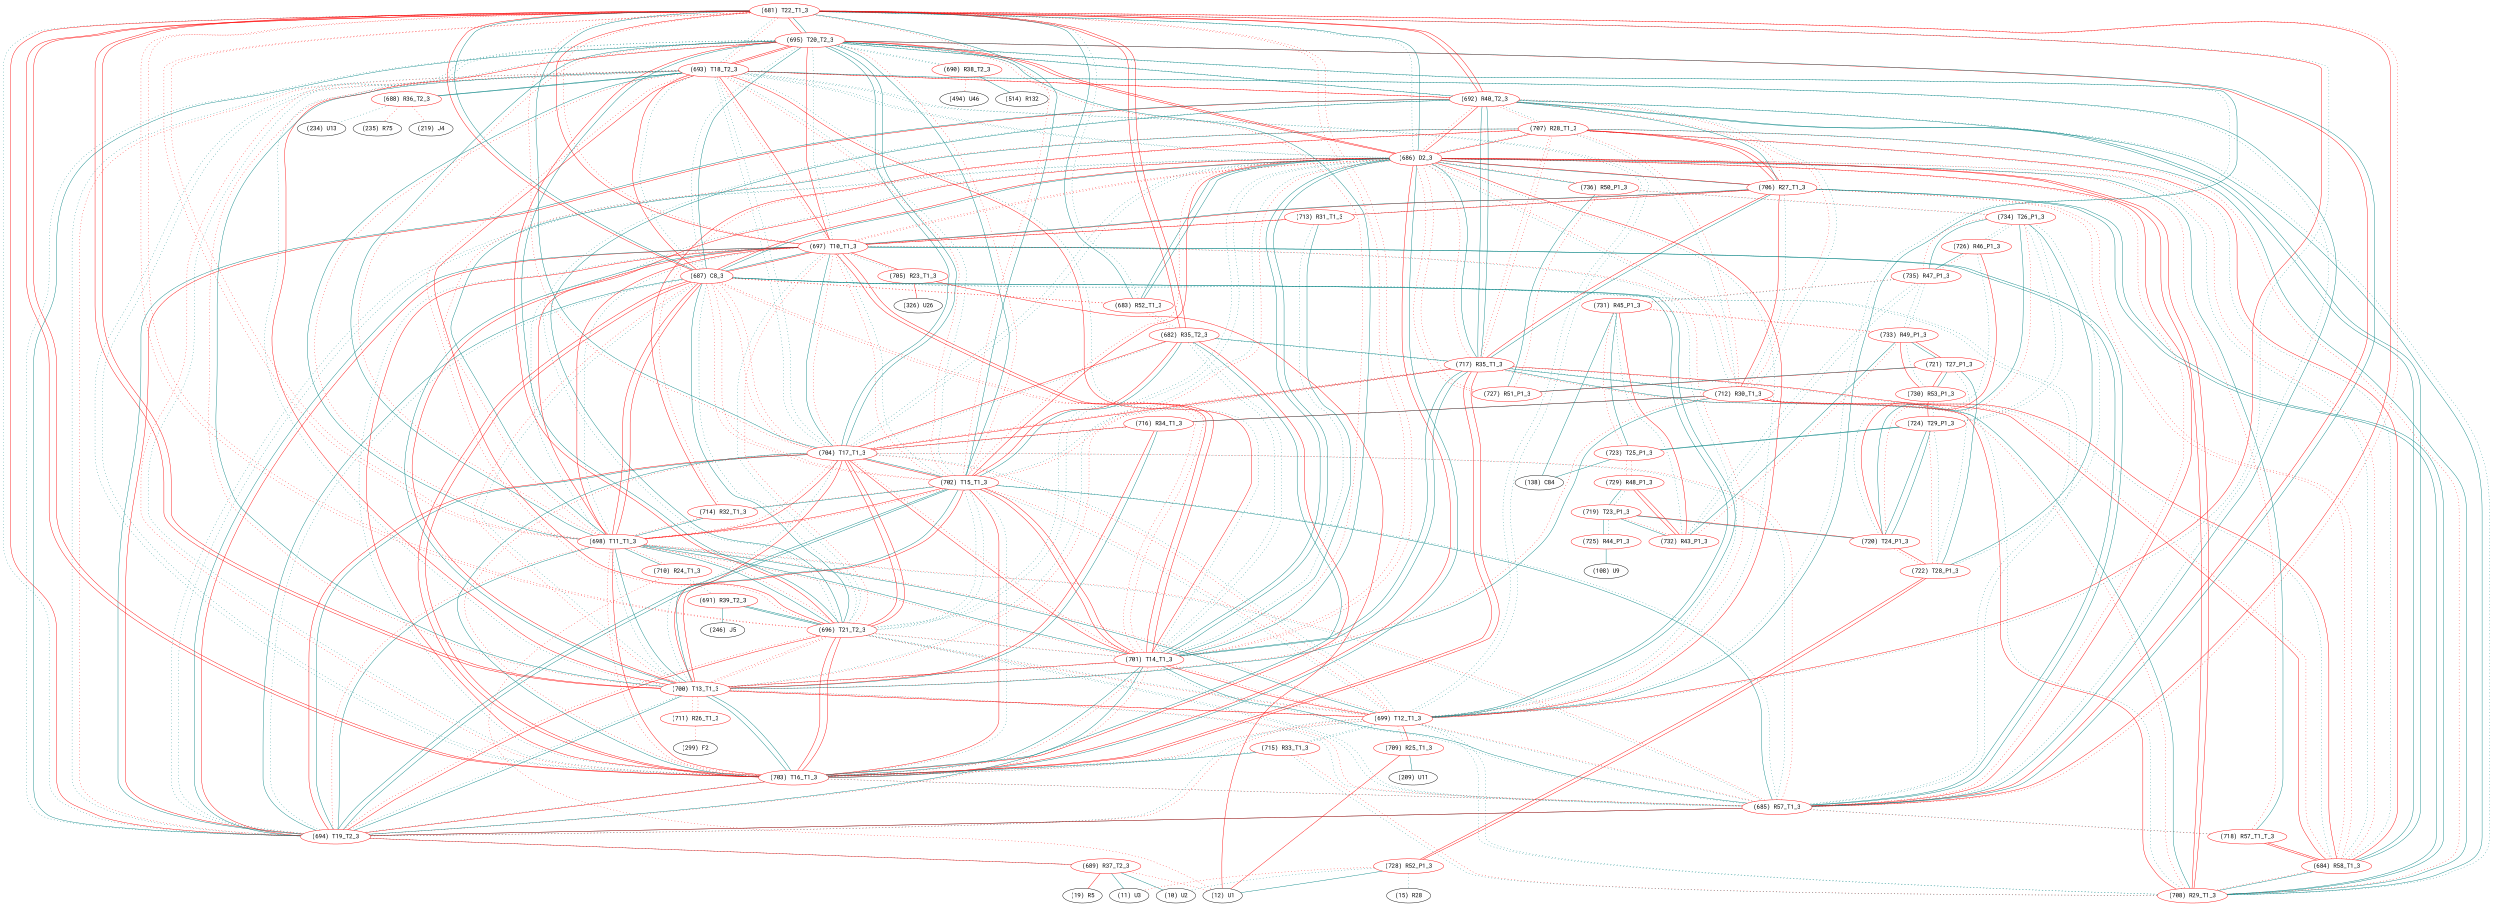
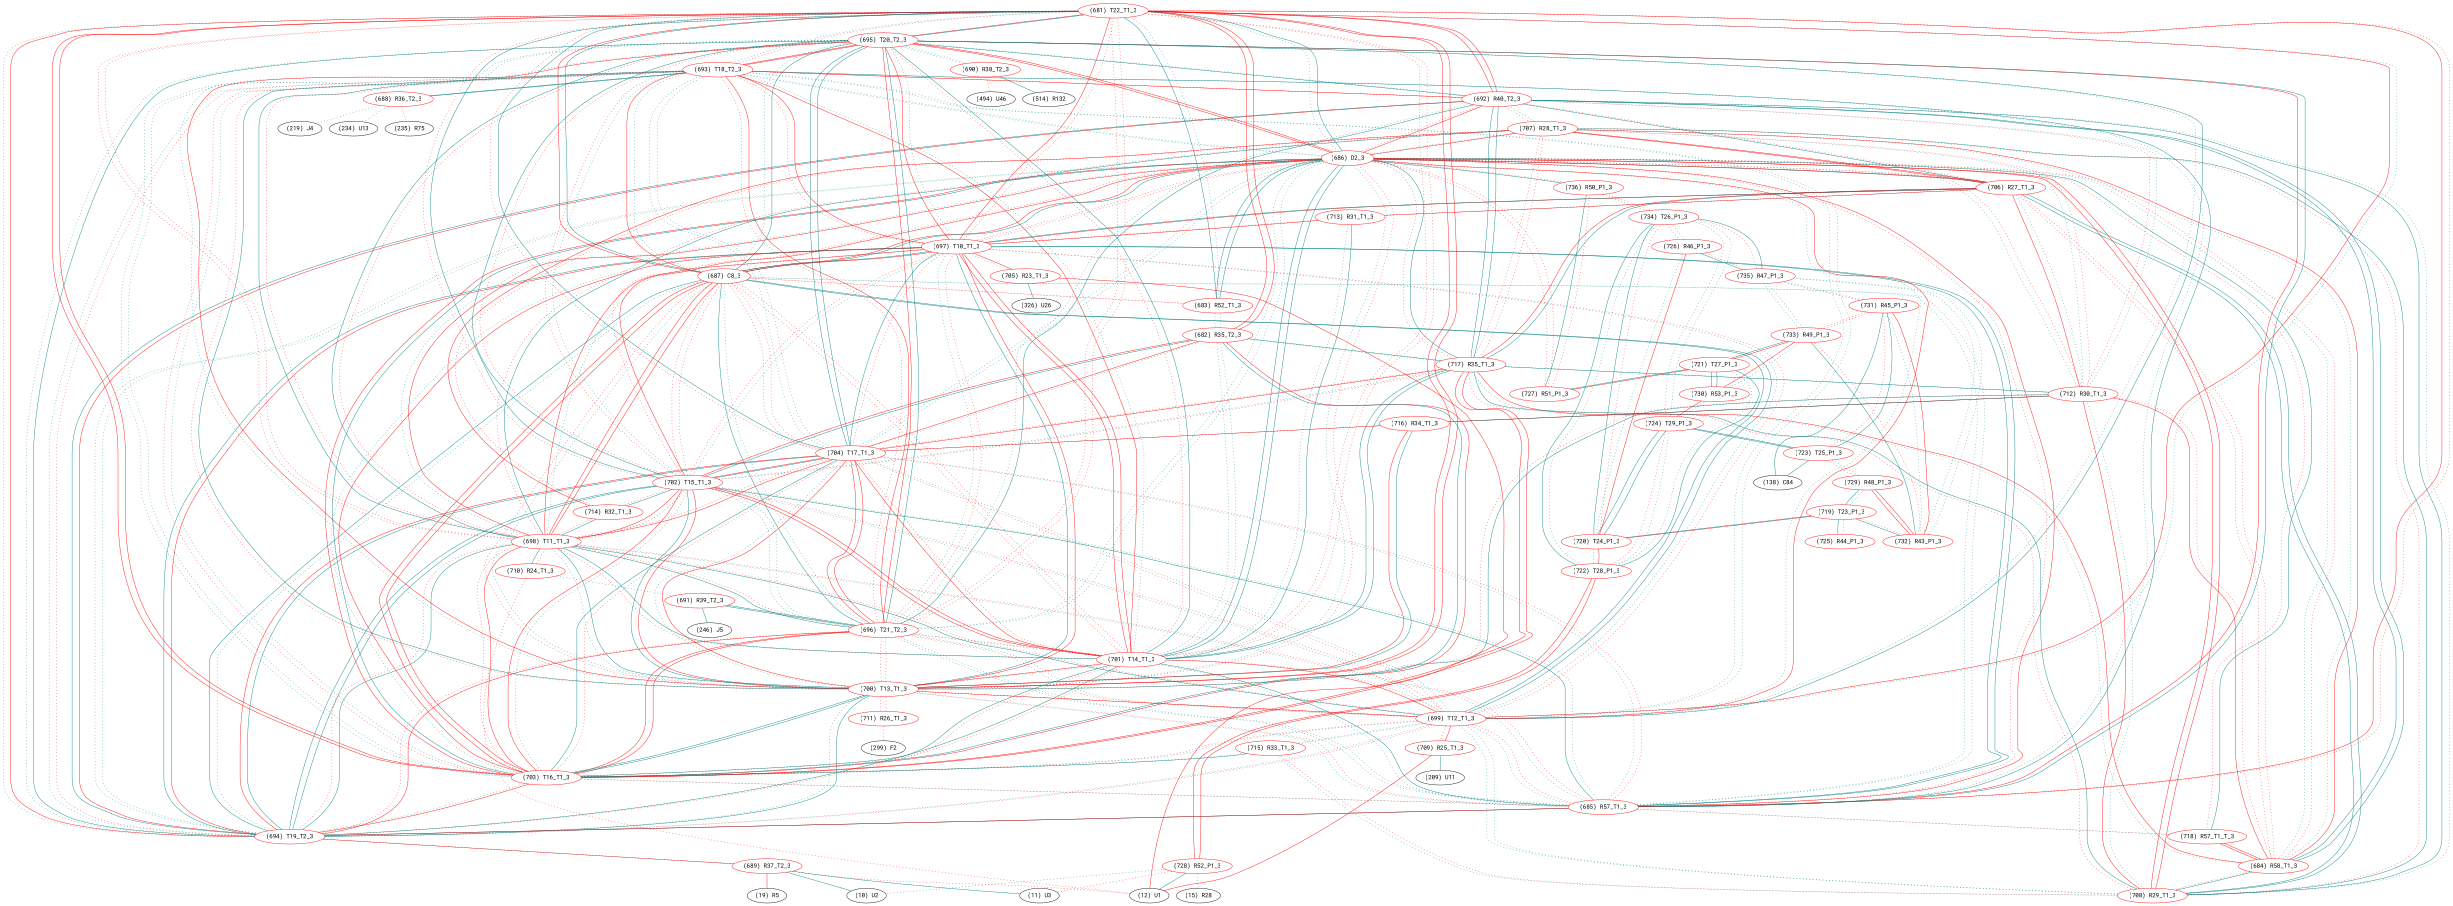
(419, 114) -> (347, 114)
(916, 293) -> (1031, 291)
(1606, 571) -> none
